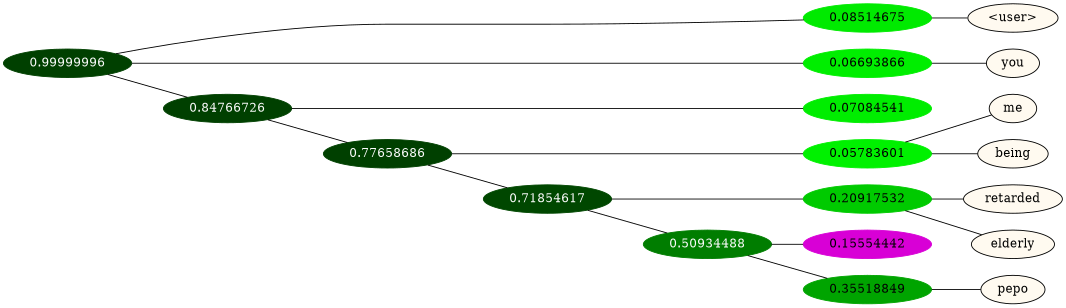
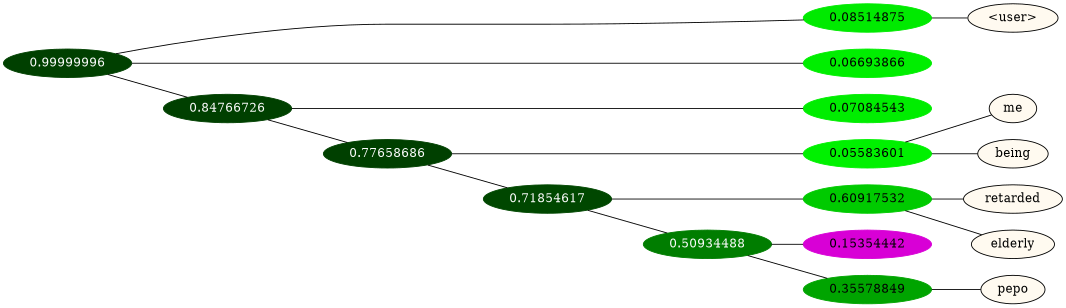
(867, 18) -> (867, 18)
(1013, 63) -> none
(867, 109) -> (867, 109)
(867, 154) -> (867, 154)
(867, 199) -> (867, 199)
(867, 244) -> (867, 244)
(867, 290) -> (867, 290)
